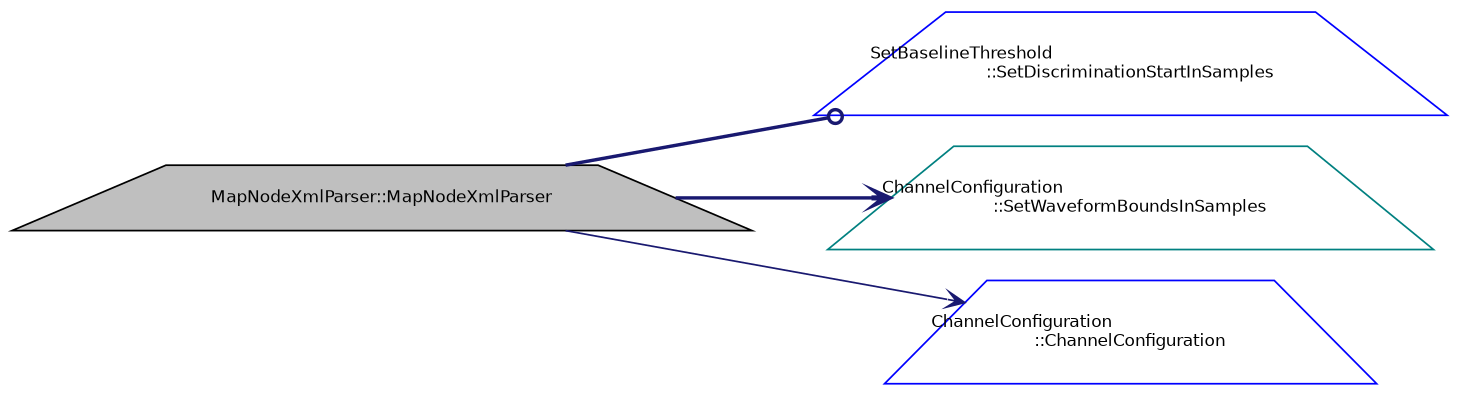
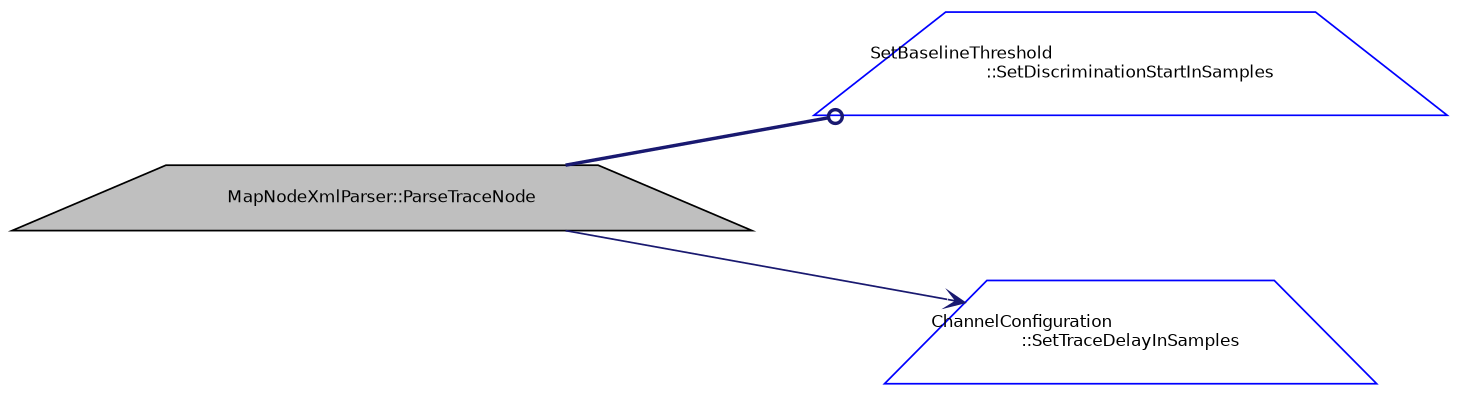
(382, 198) -> (382, 198)
(1131, 198) -> none
(1131, 332) -> (1131, 332)
